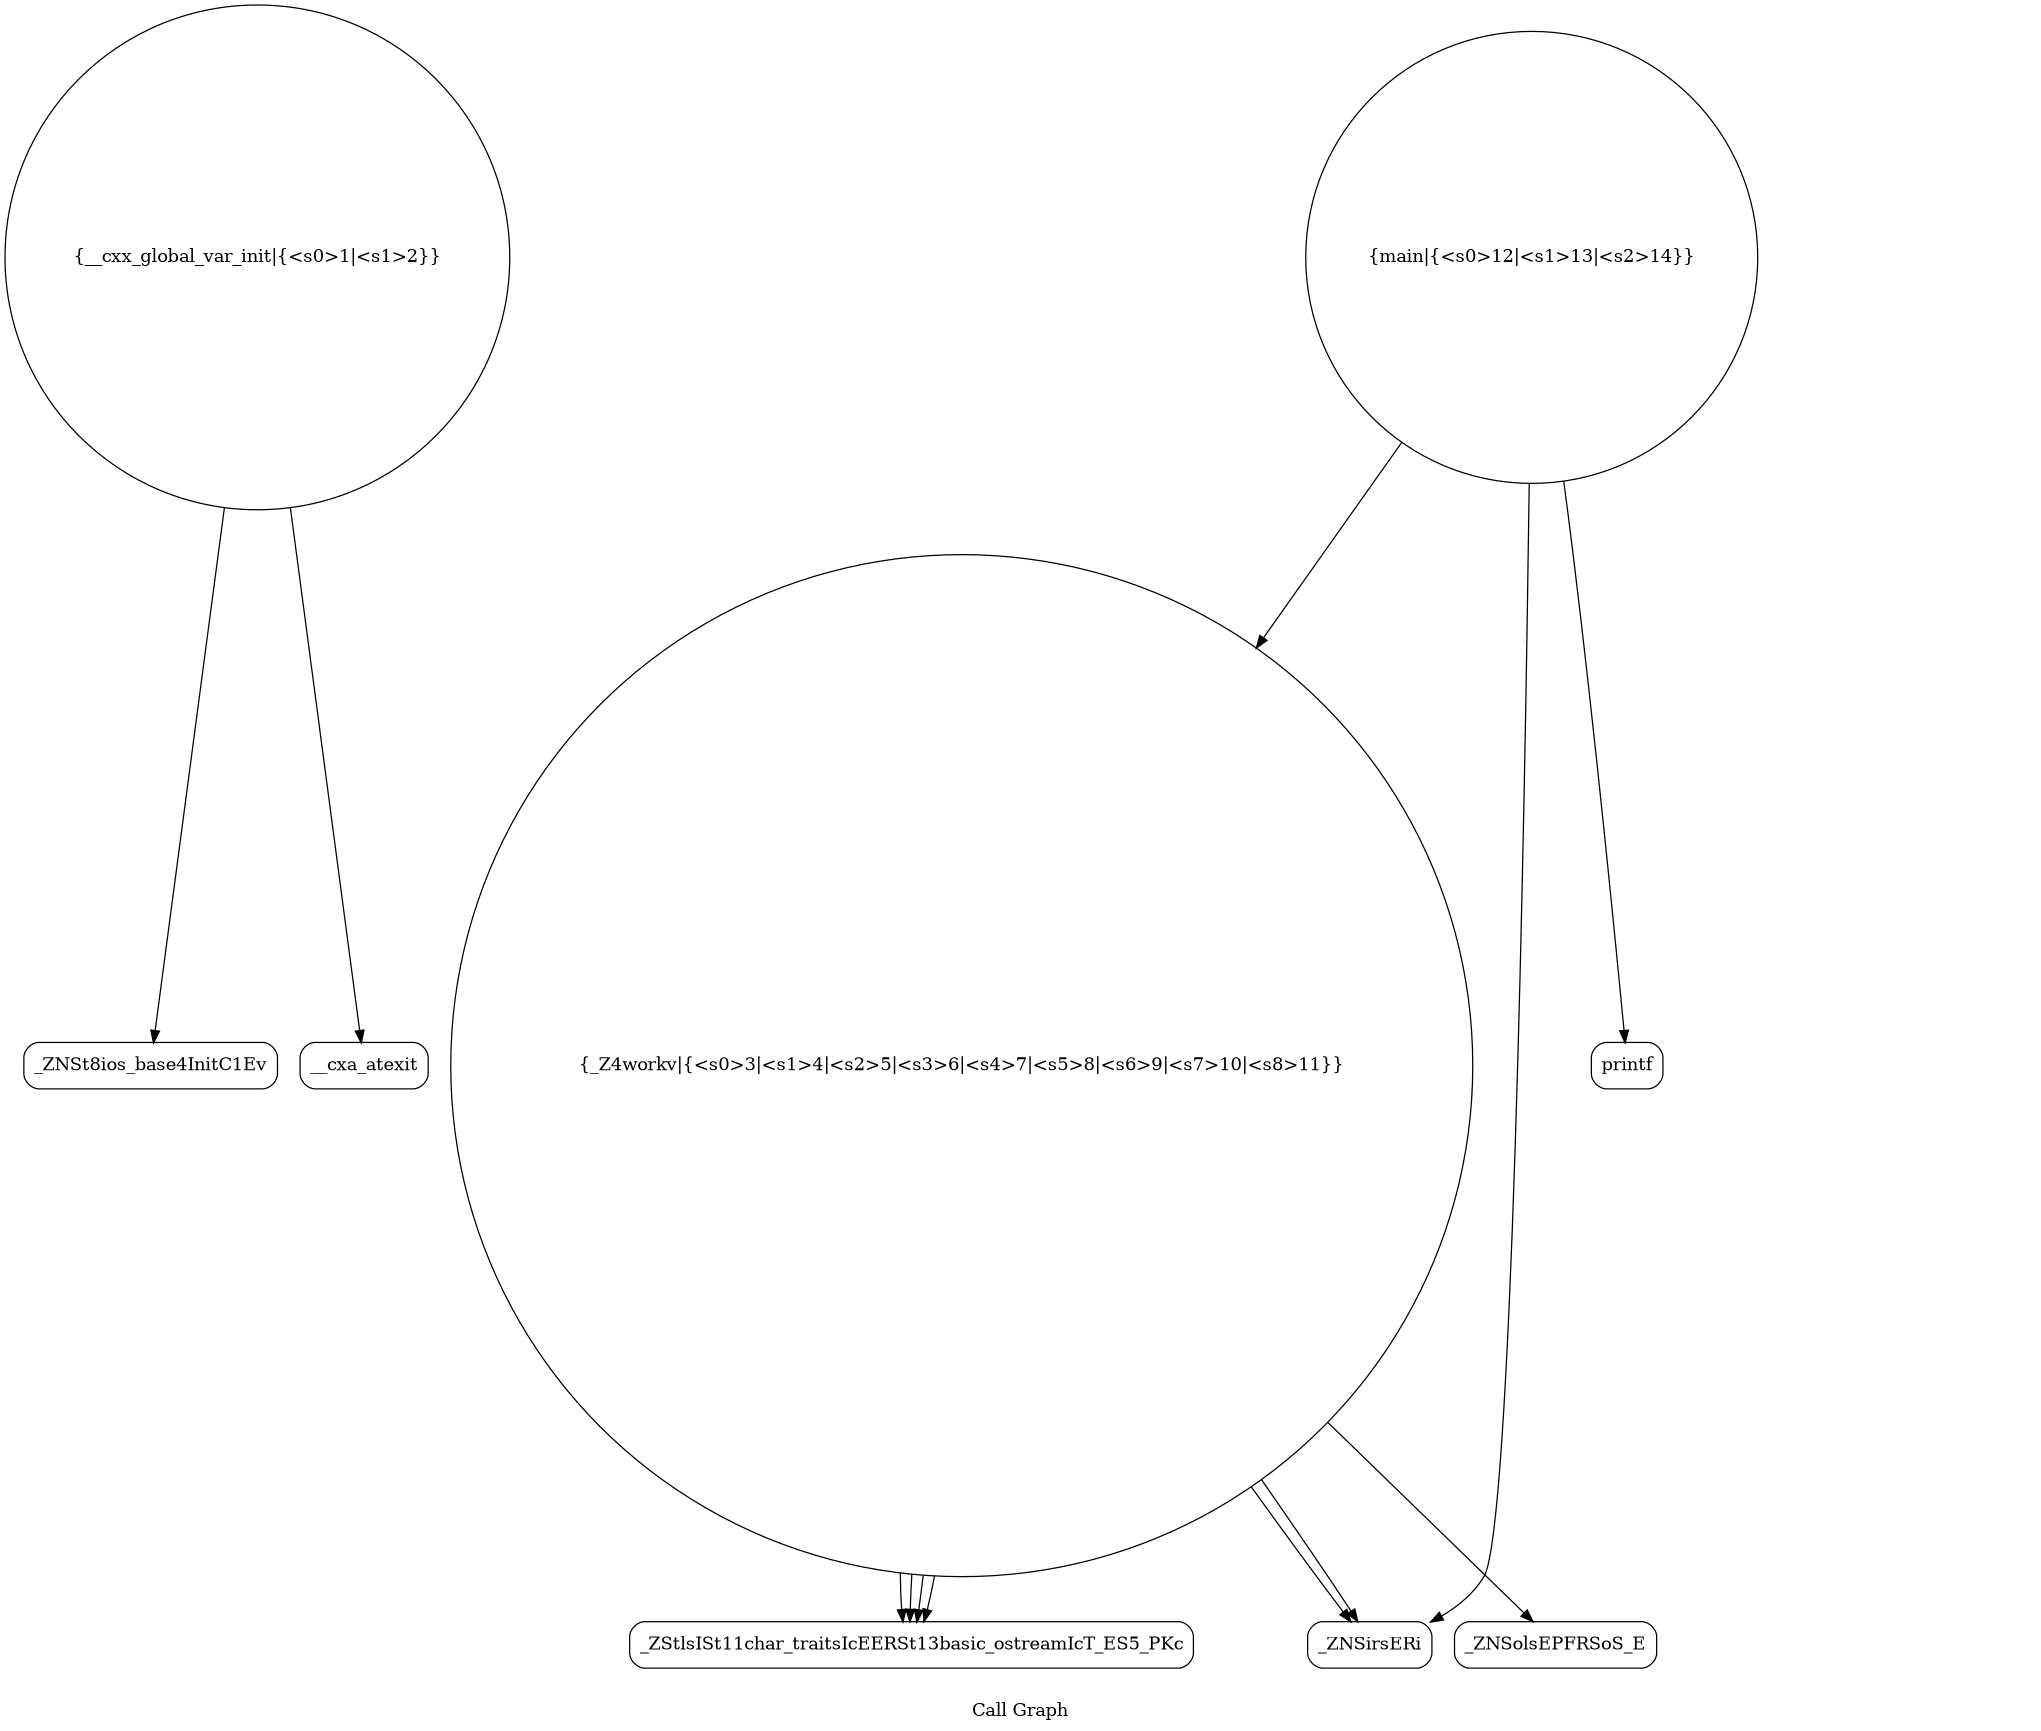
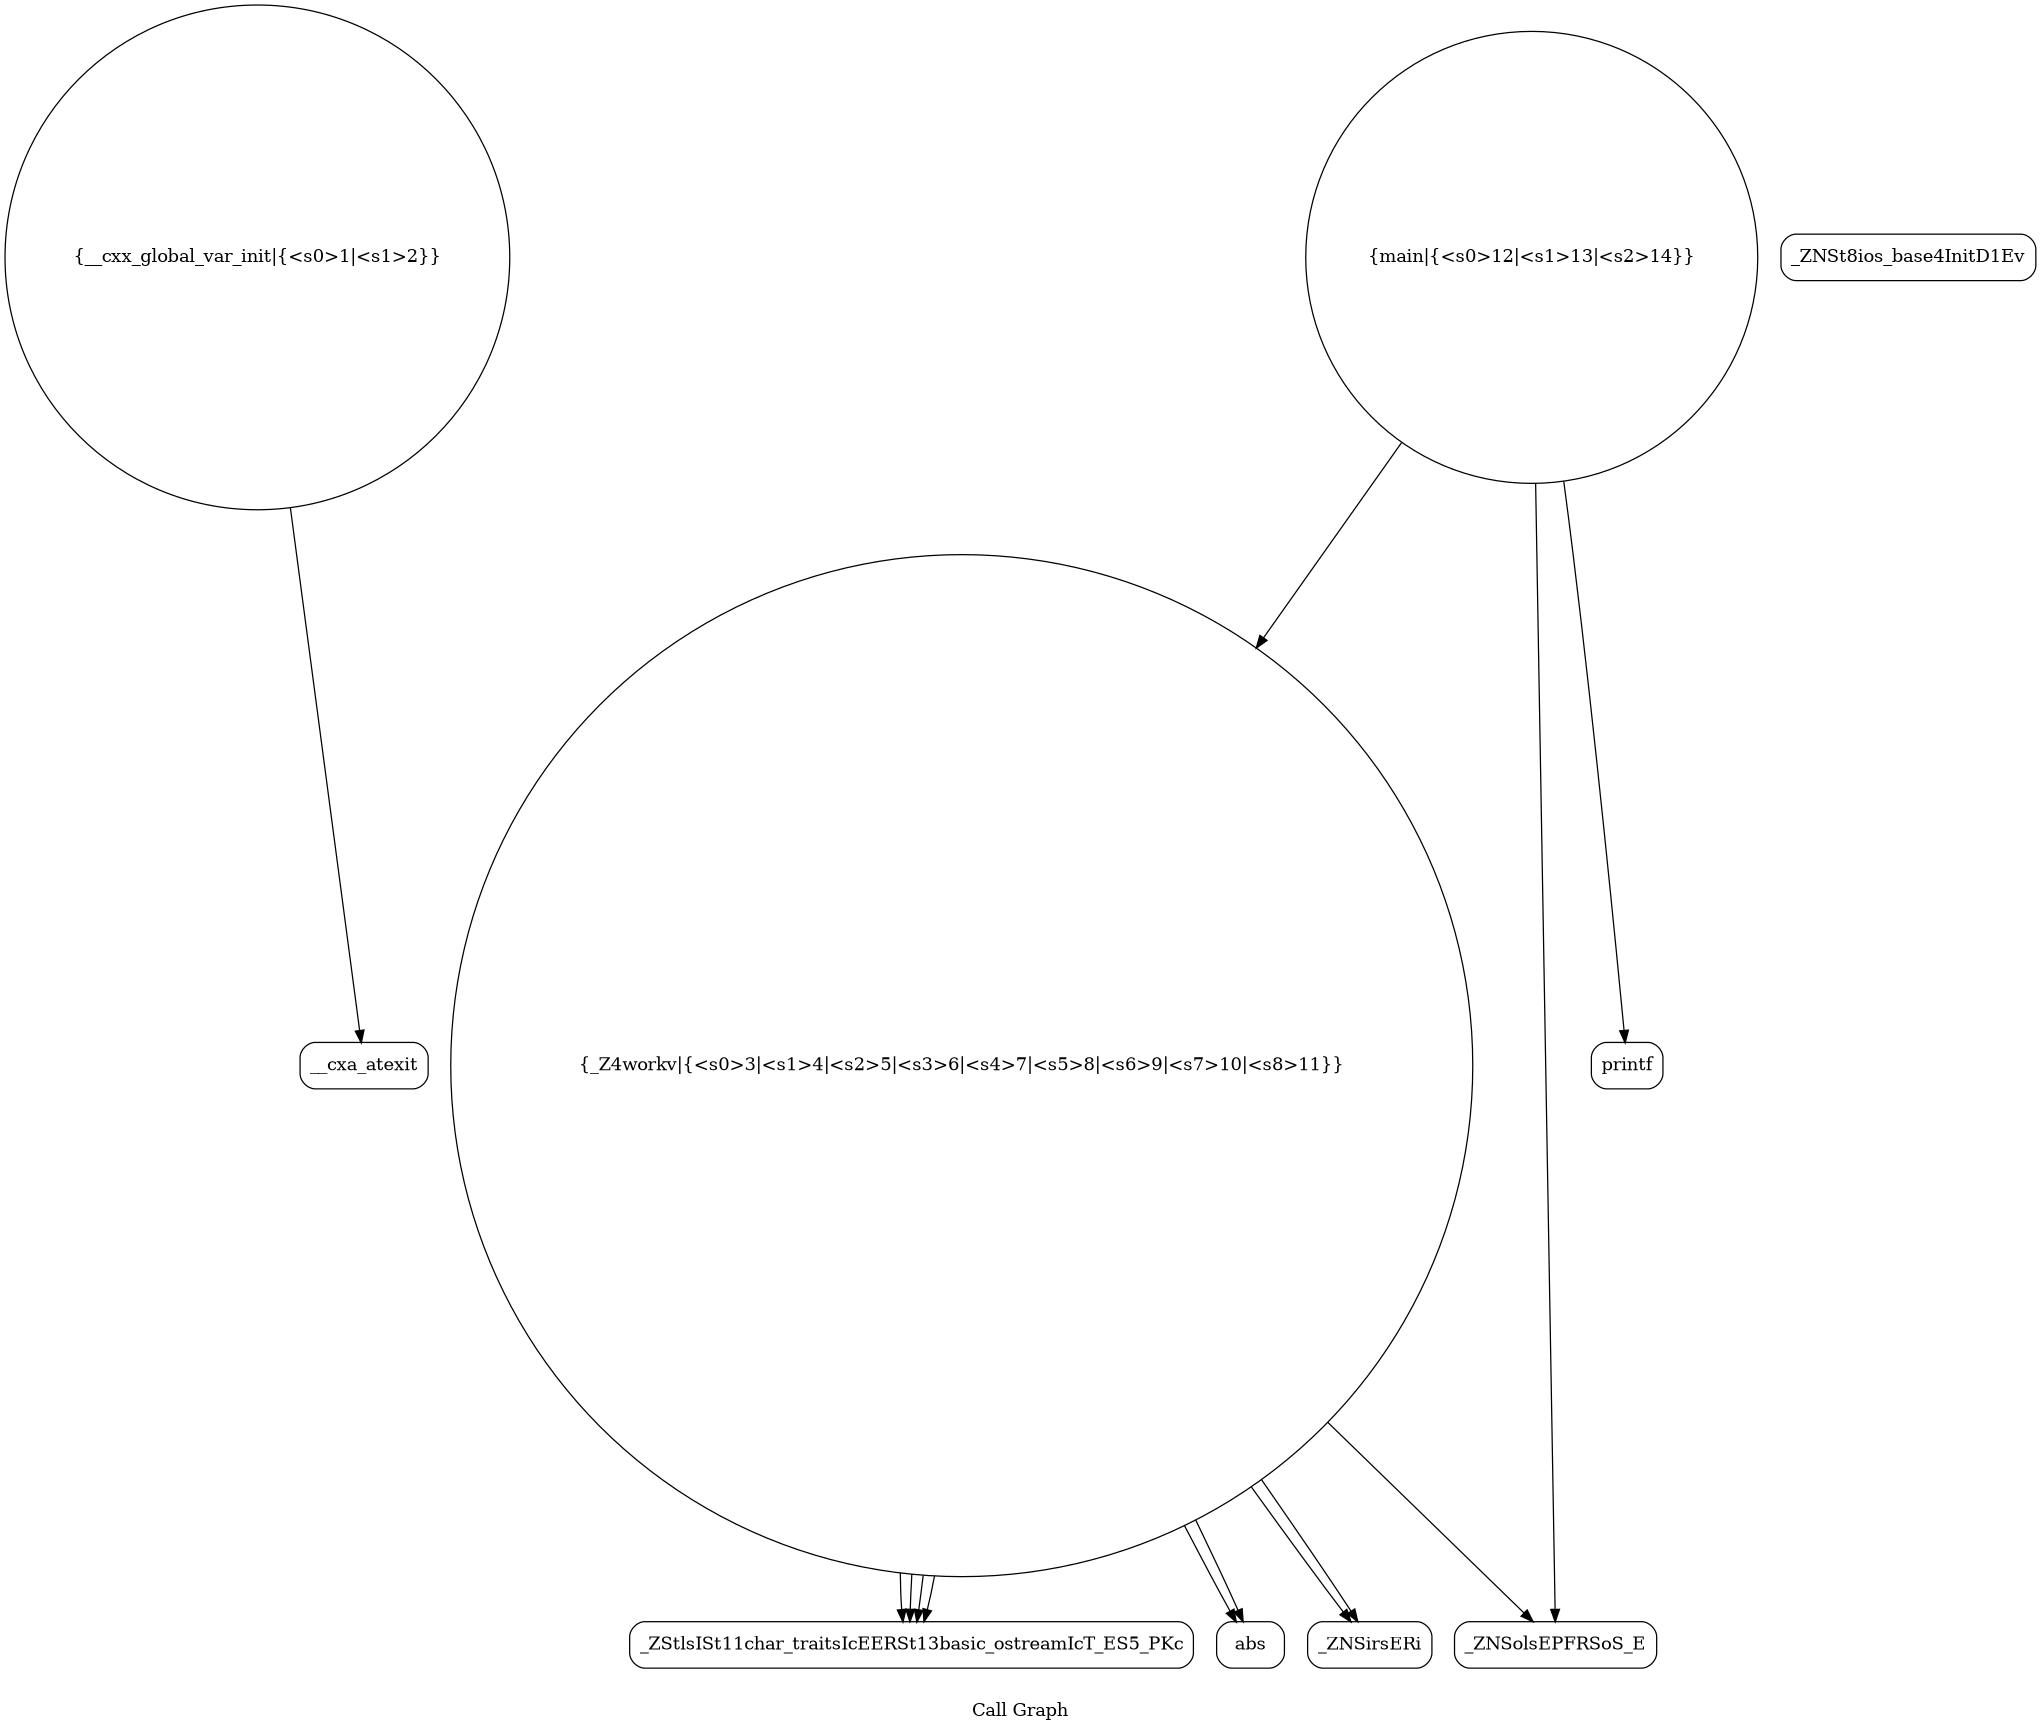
none -> (1908, 257)
(1518, 1060) -> (1545, 1046)
(151, 1066) -> none
none -> (1251, 1645)
